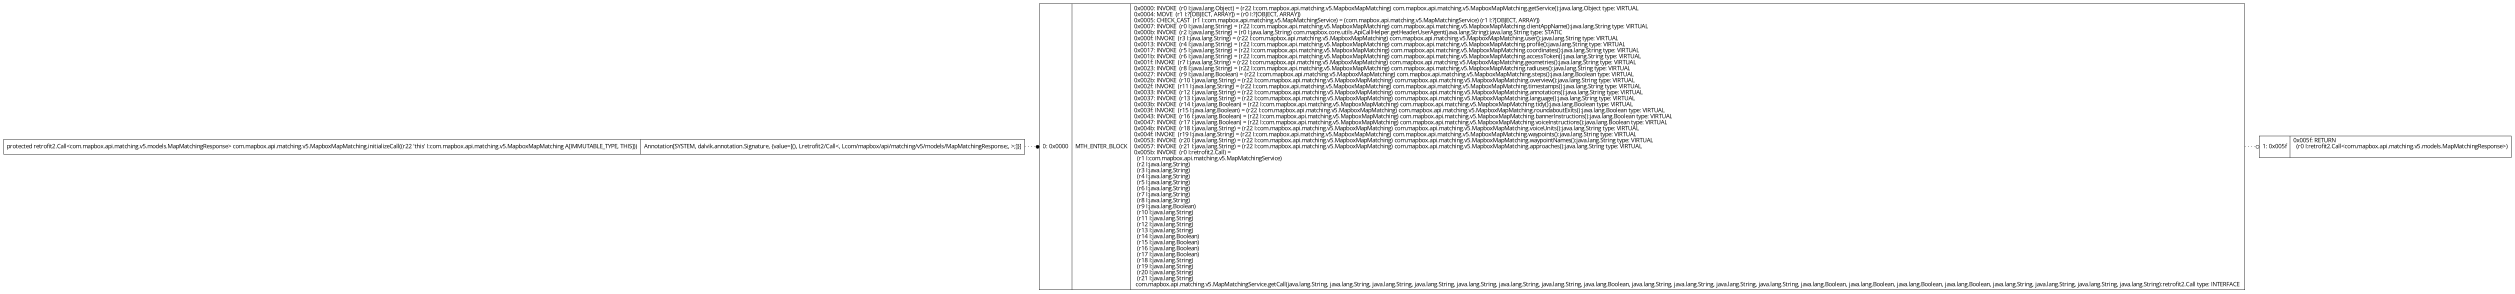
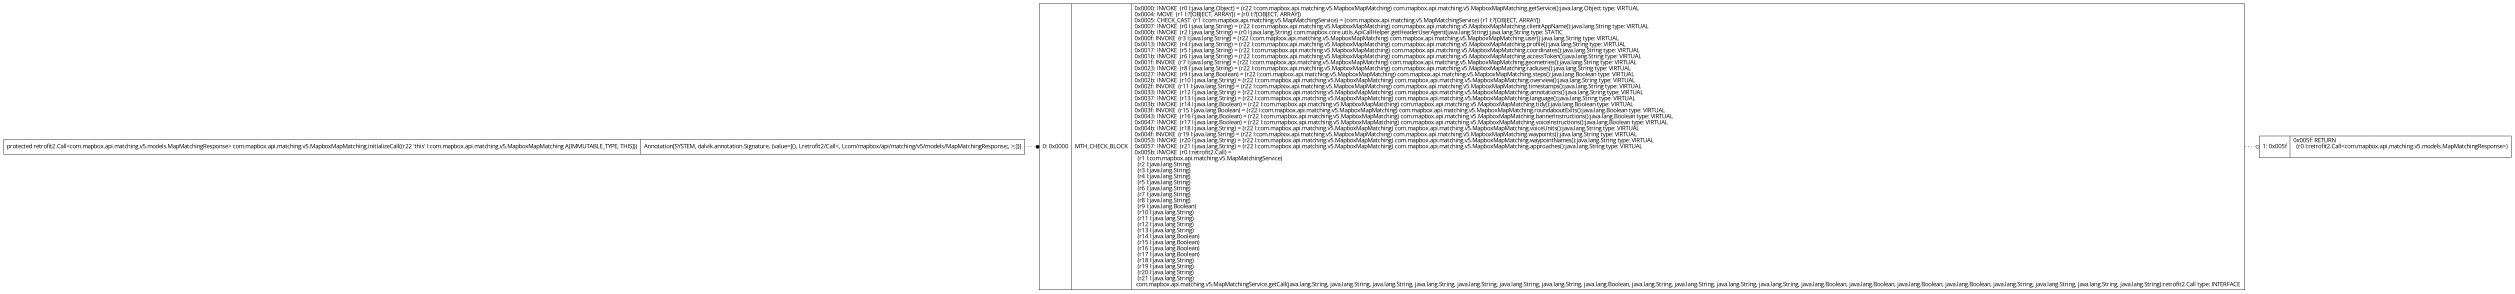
(1101, 147) -> (1101, 147)
